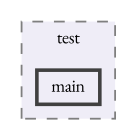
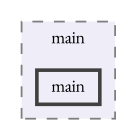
(68, 39) -> (68, 39)
